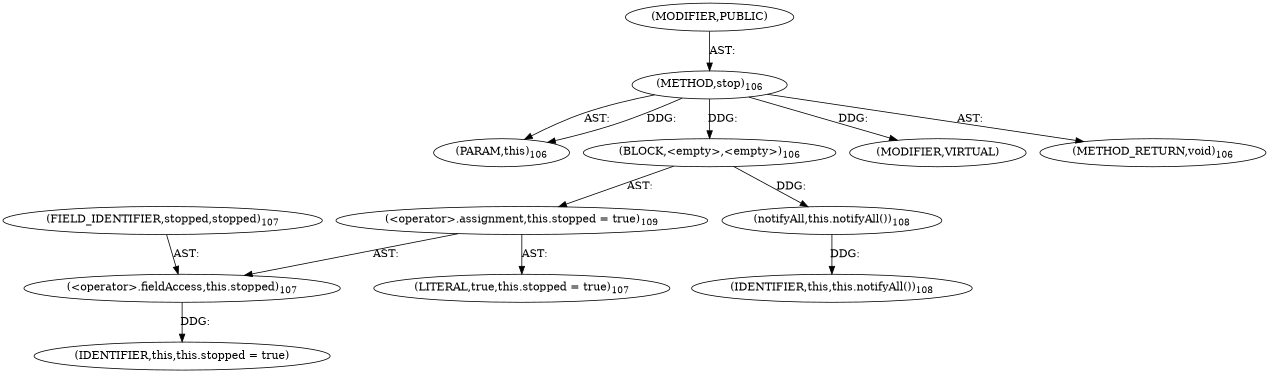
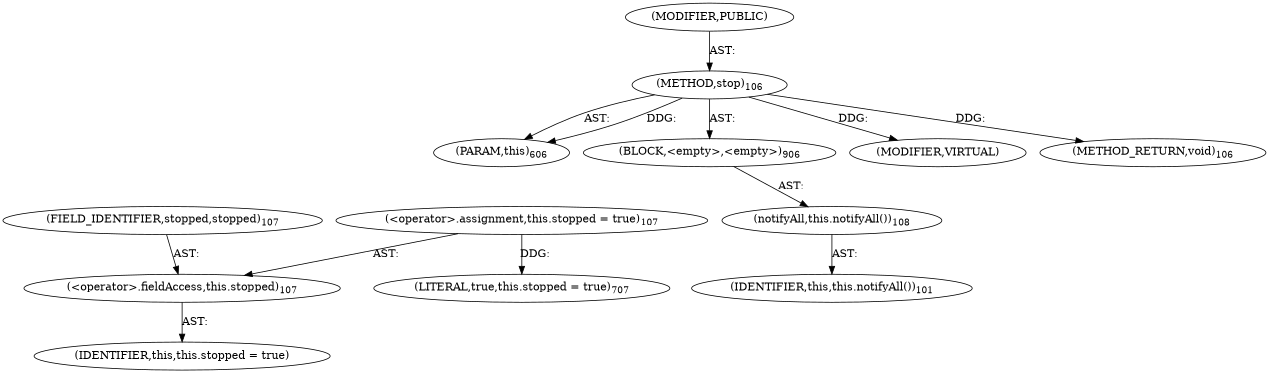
(724, 119) -> (724, 119)
(972, 119) -> (972, 119)
(539, 152) -> (539, 152)
(791, 152) -> (791, 152)
(620, 185) -> none
(793, 187) -> (793, 187)
(650, 219) -> (650, 219)
(537, 254) -> (537, 254)
(847, 254) -> (847, 254)
(620, 287) -> (620, 287)
(925, 287) -> (925, 287)
(197, 322) -> (197, 322)
